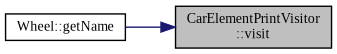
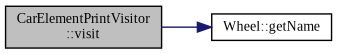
(143, 27) -> (180, 27)
